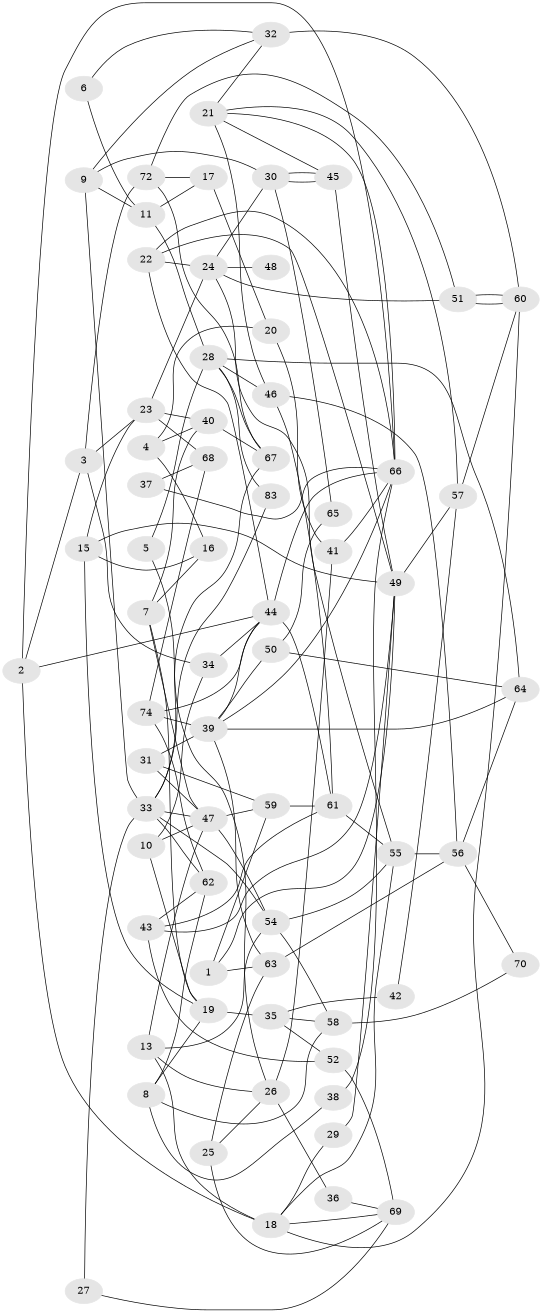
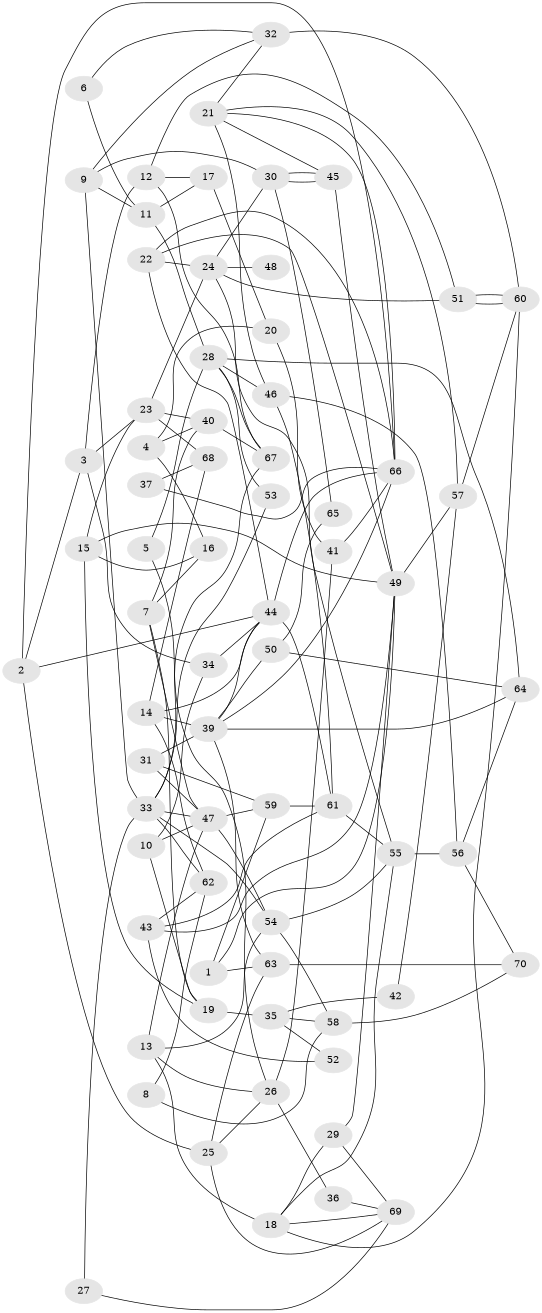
(146, 177) -> (146, 177)
(271, 496) -> (271, 496)
(146, 713) -> (146, 713)
(365, 909) -> (396, 965)
(49, 1000) -> (67, 939)
(177, 1053) -> none
(333, 1098) -> none
(376, 1132) -> (365, 1174)
